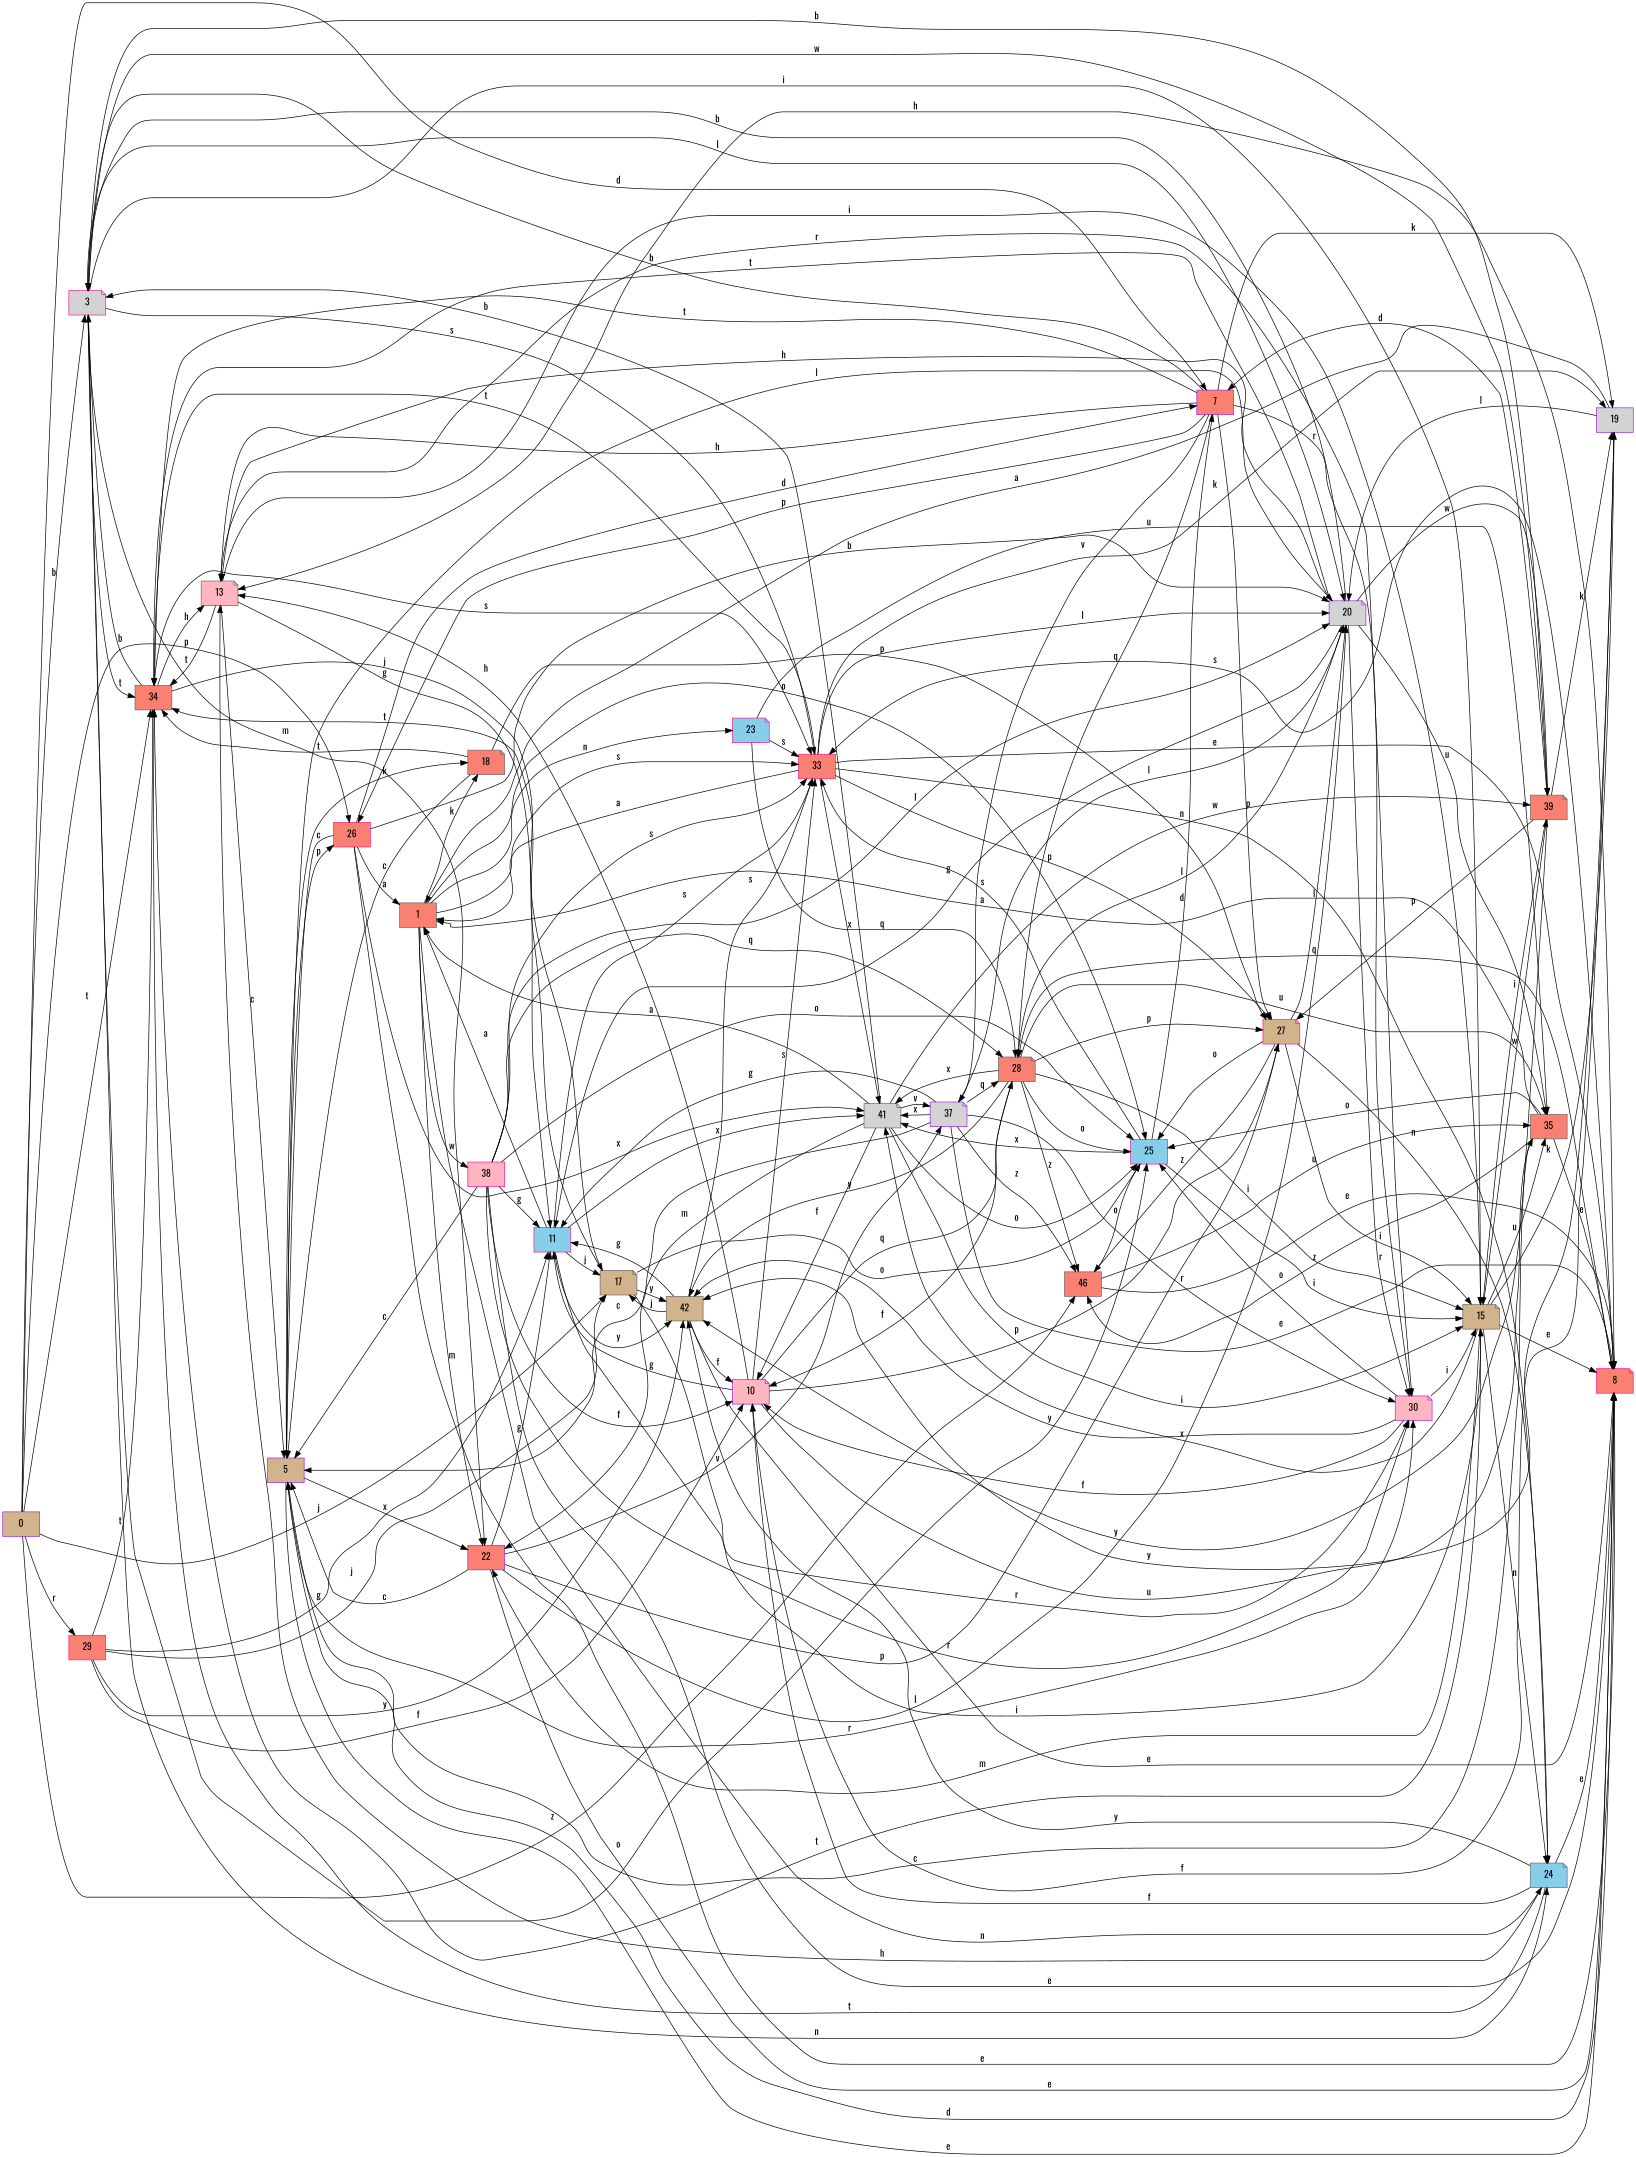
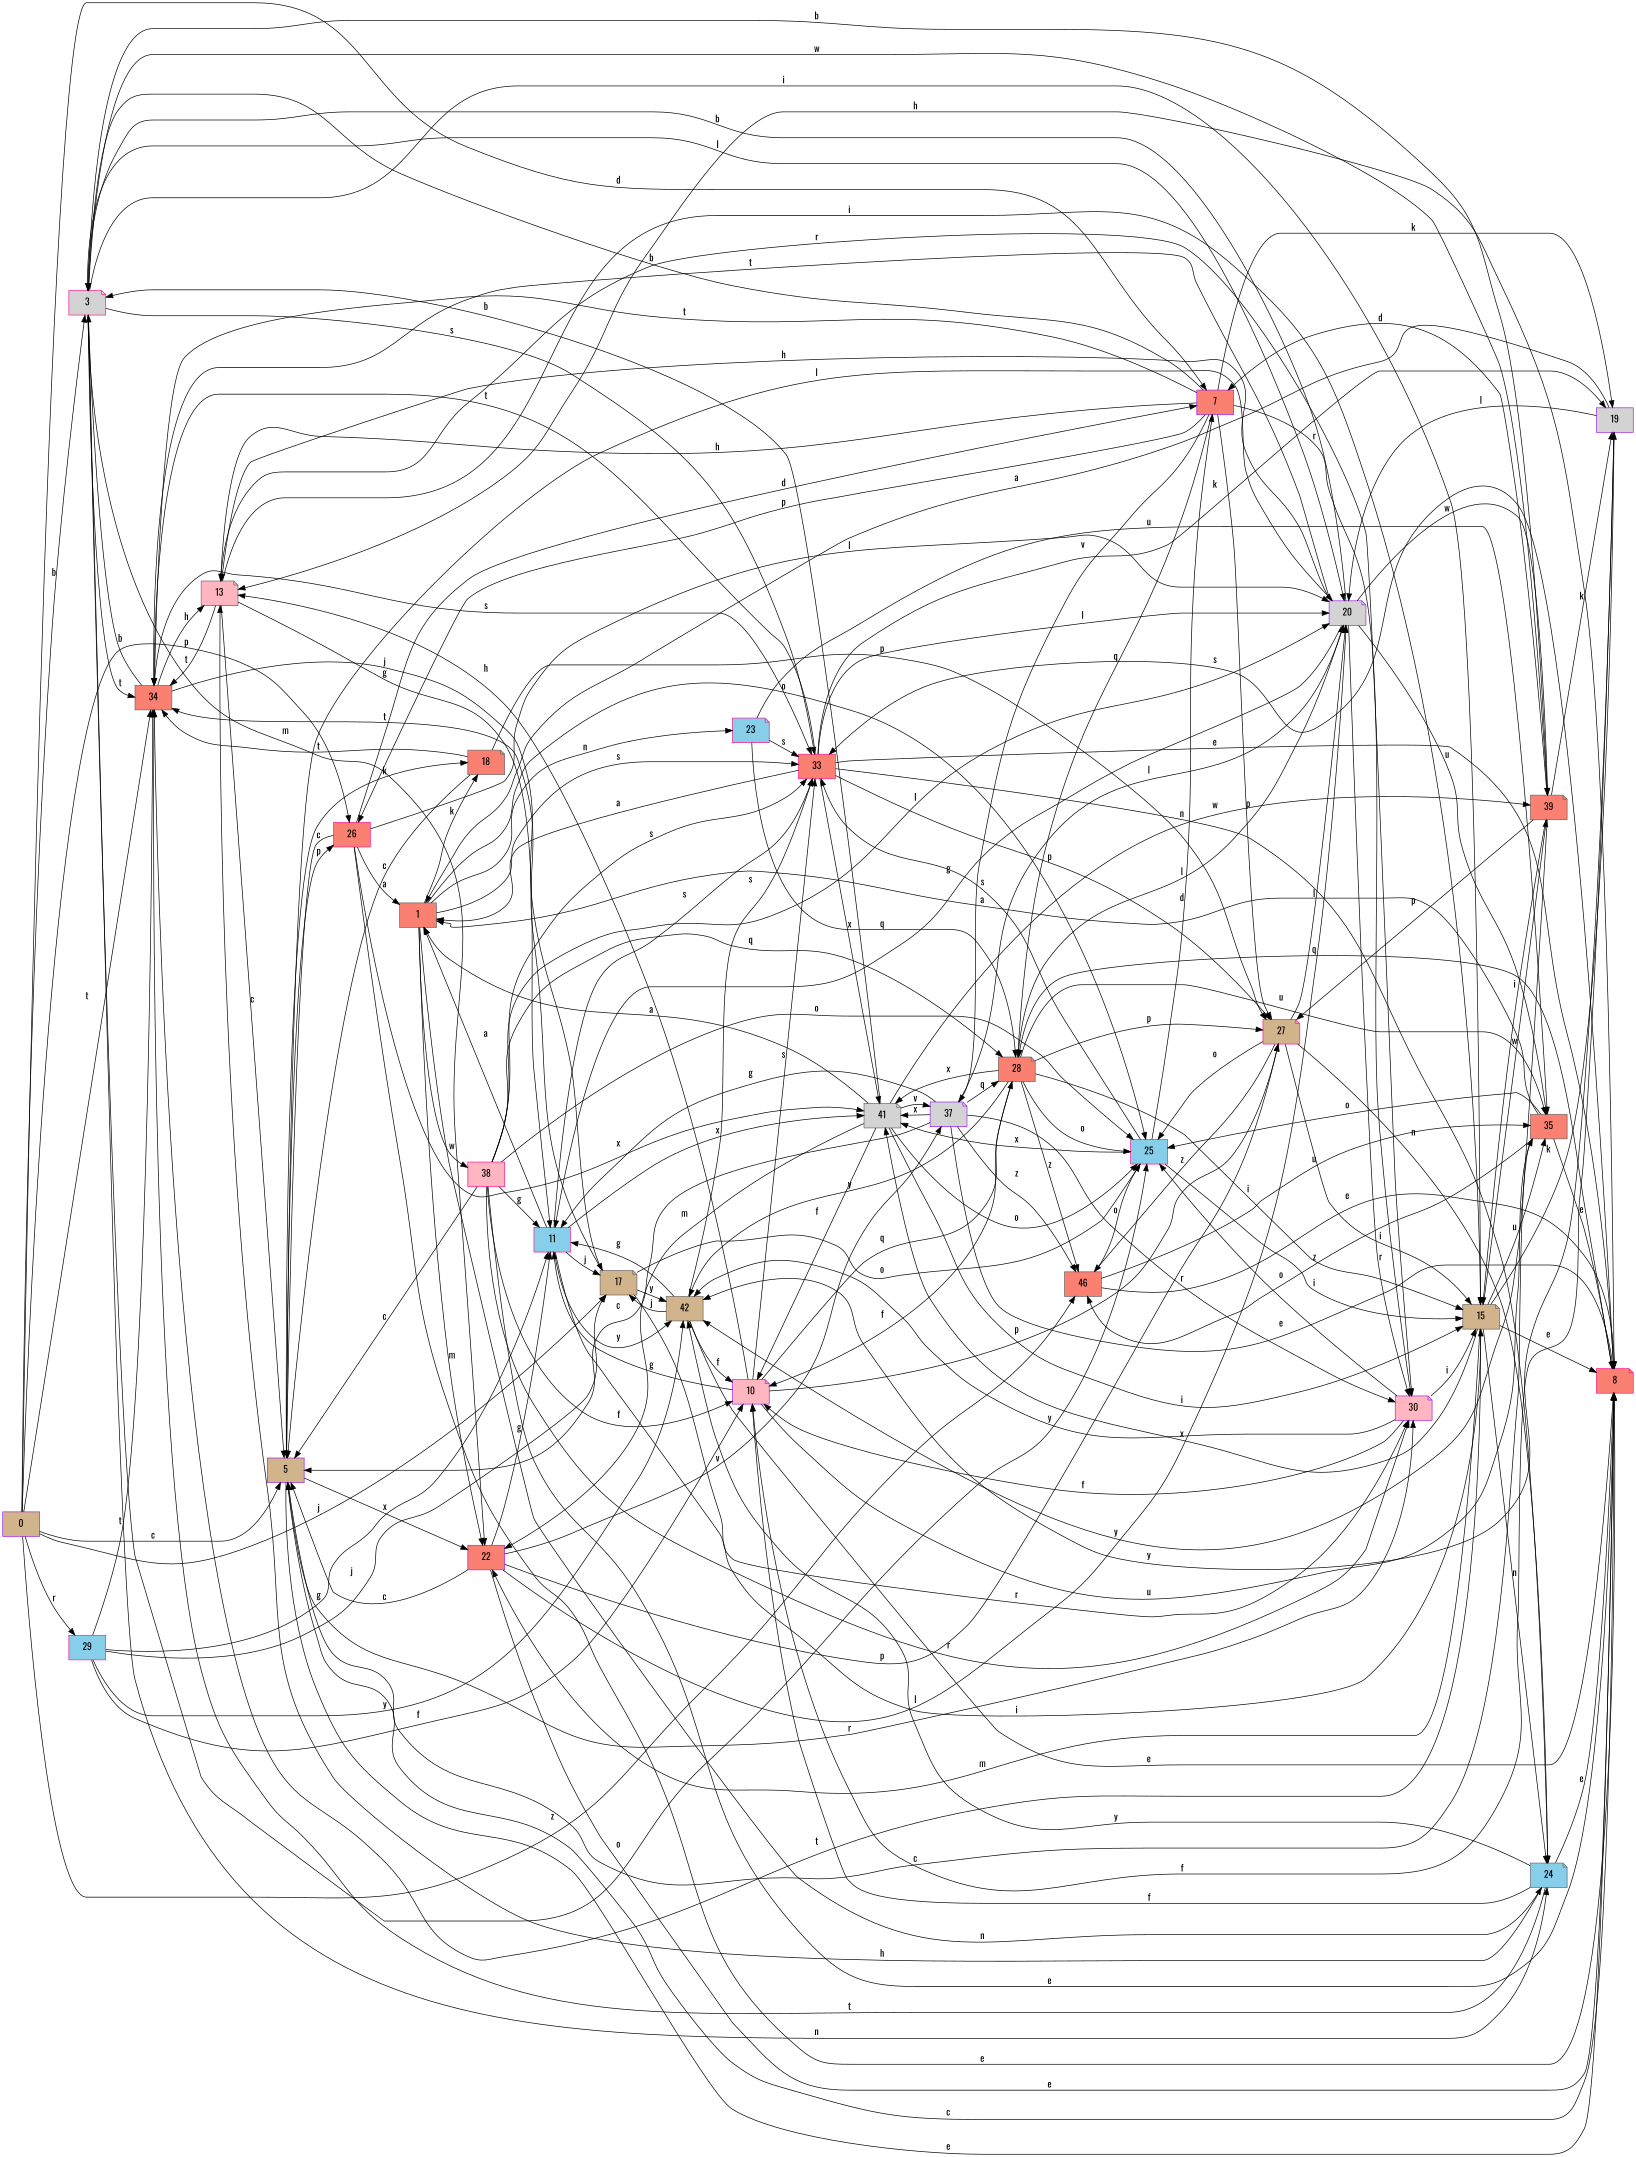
(850, 547) -> (850, 547)
none -> (170, 1541)
(87, 1648) -> (87, 1648)
(949, 2113) -> (949, 2113)
